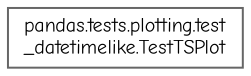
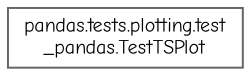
(125, 38) -> (125, 38)
